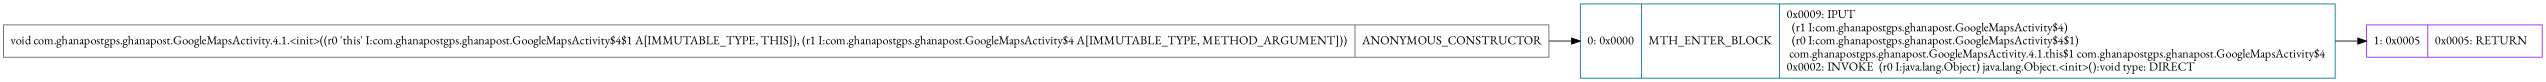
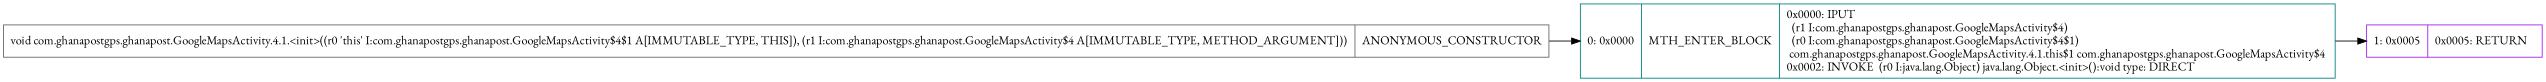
(1824, 14) -> (1824, 14)
